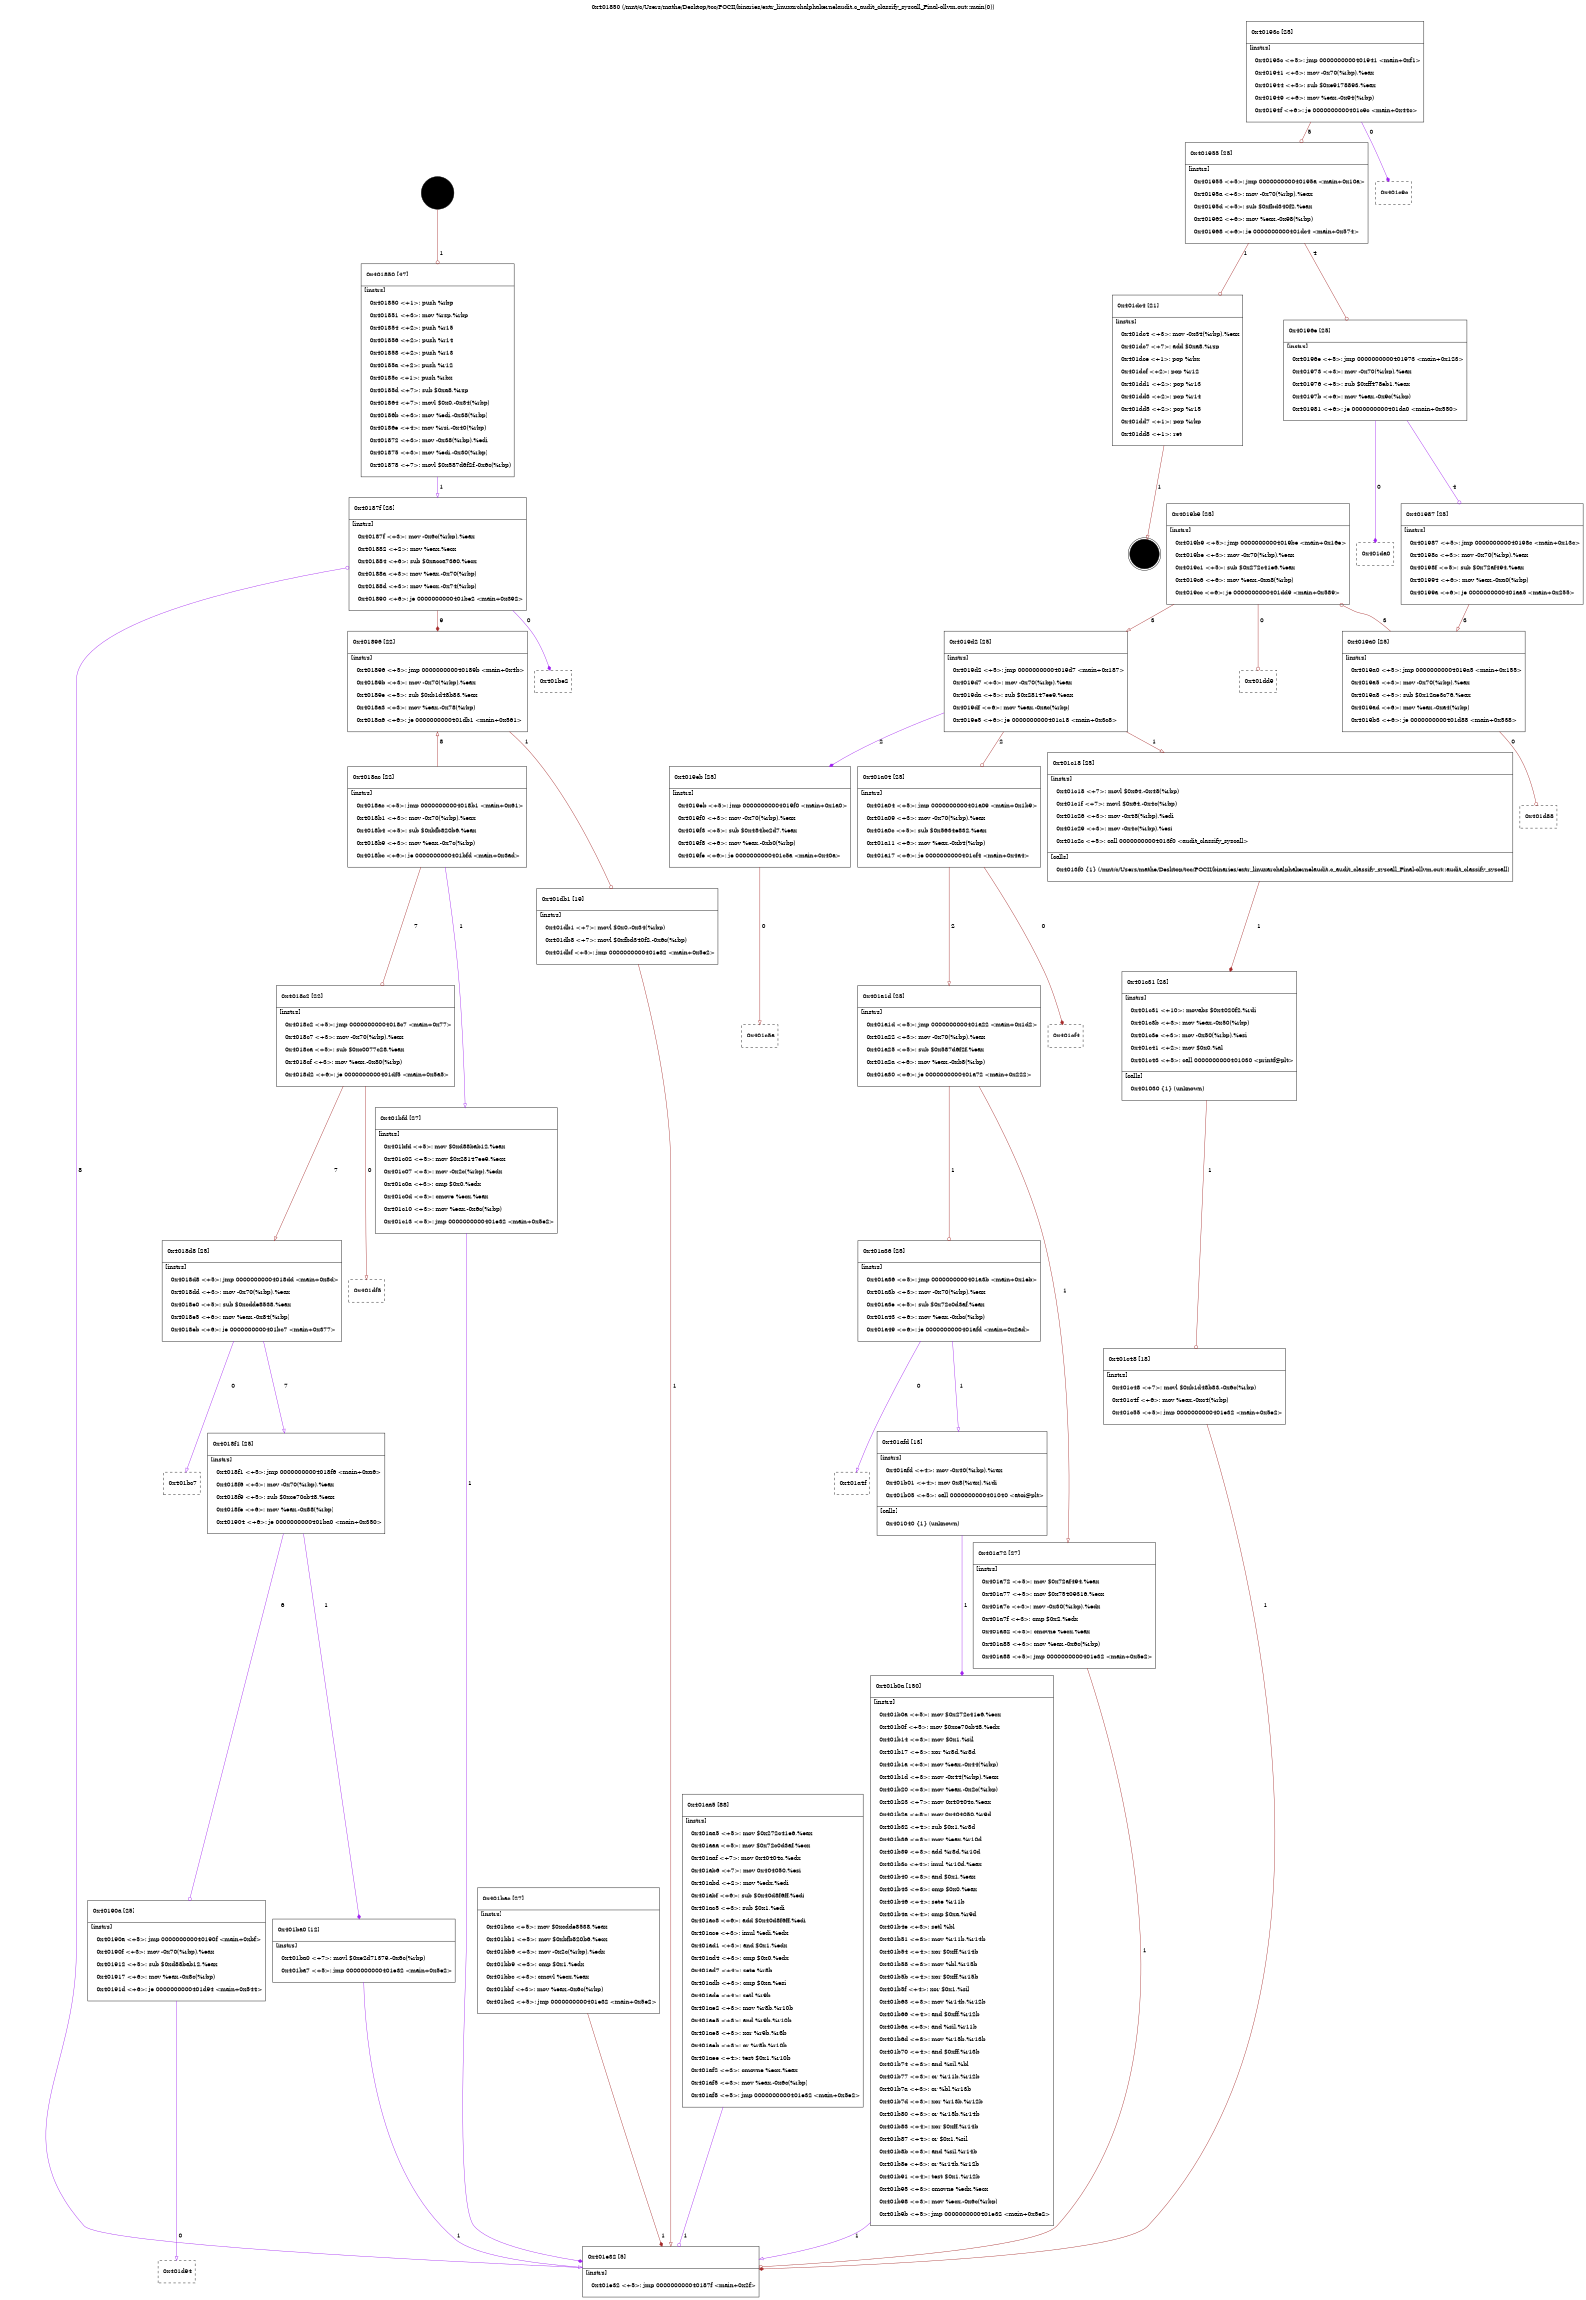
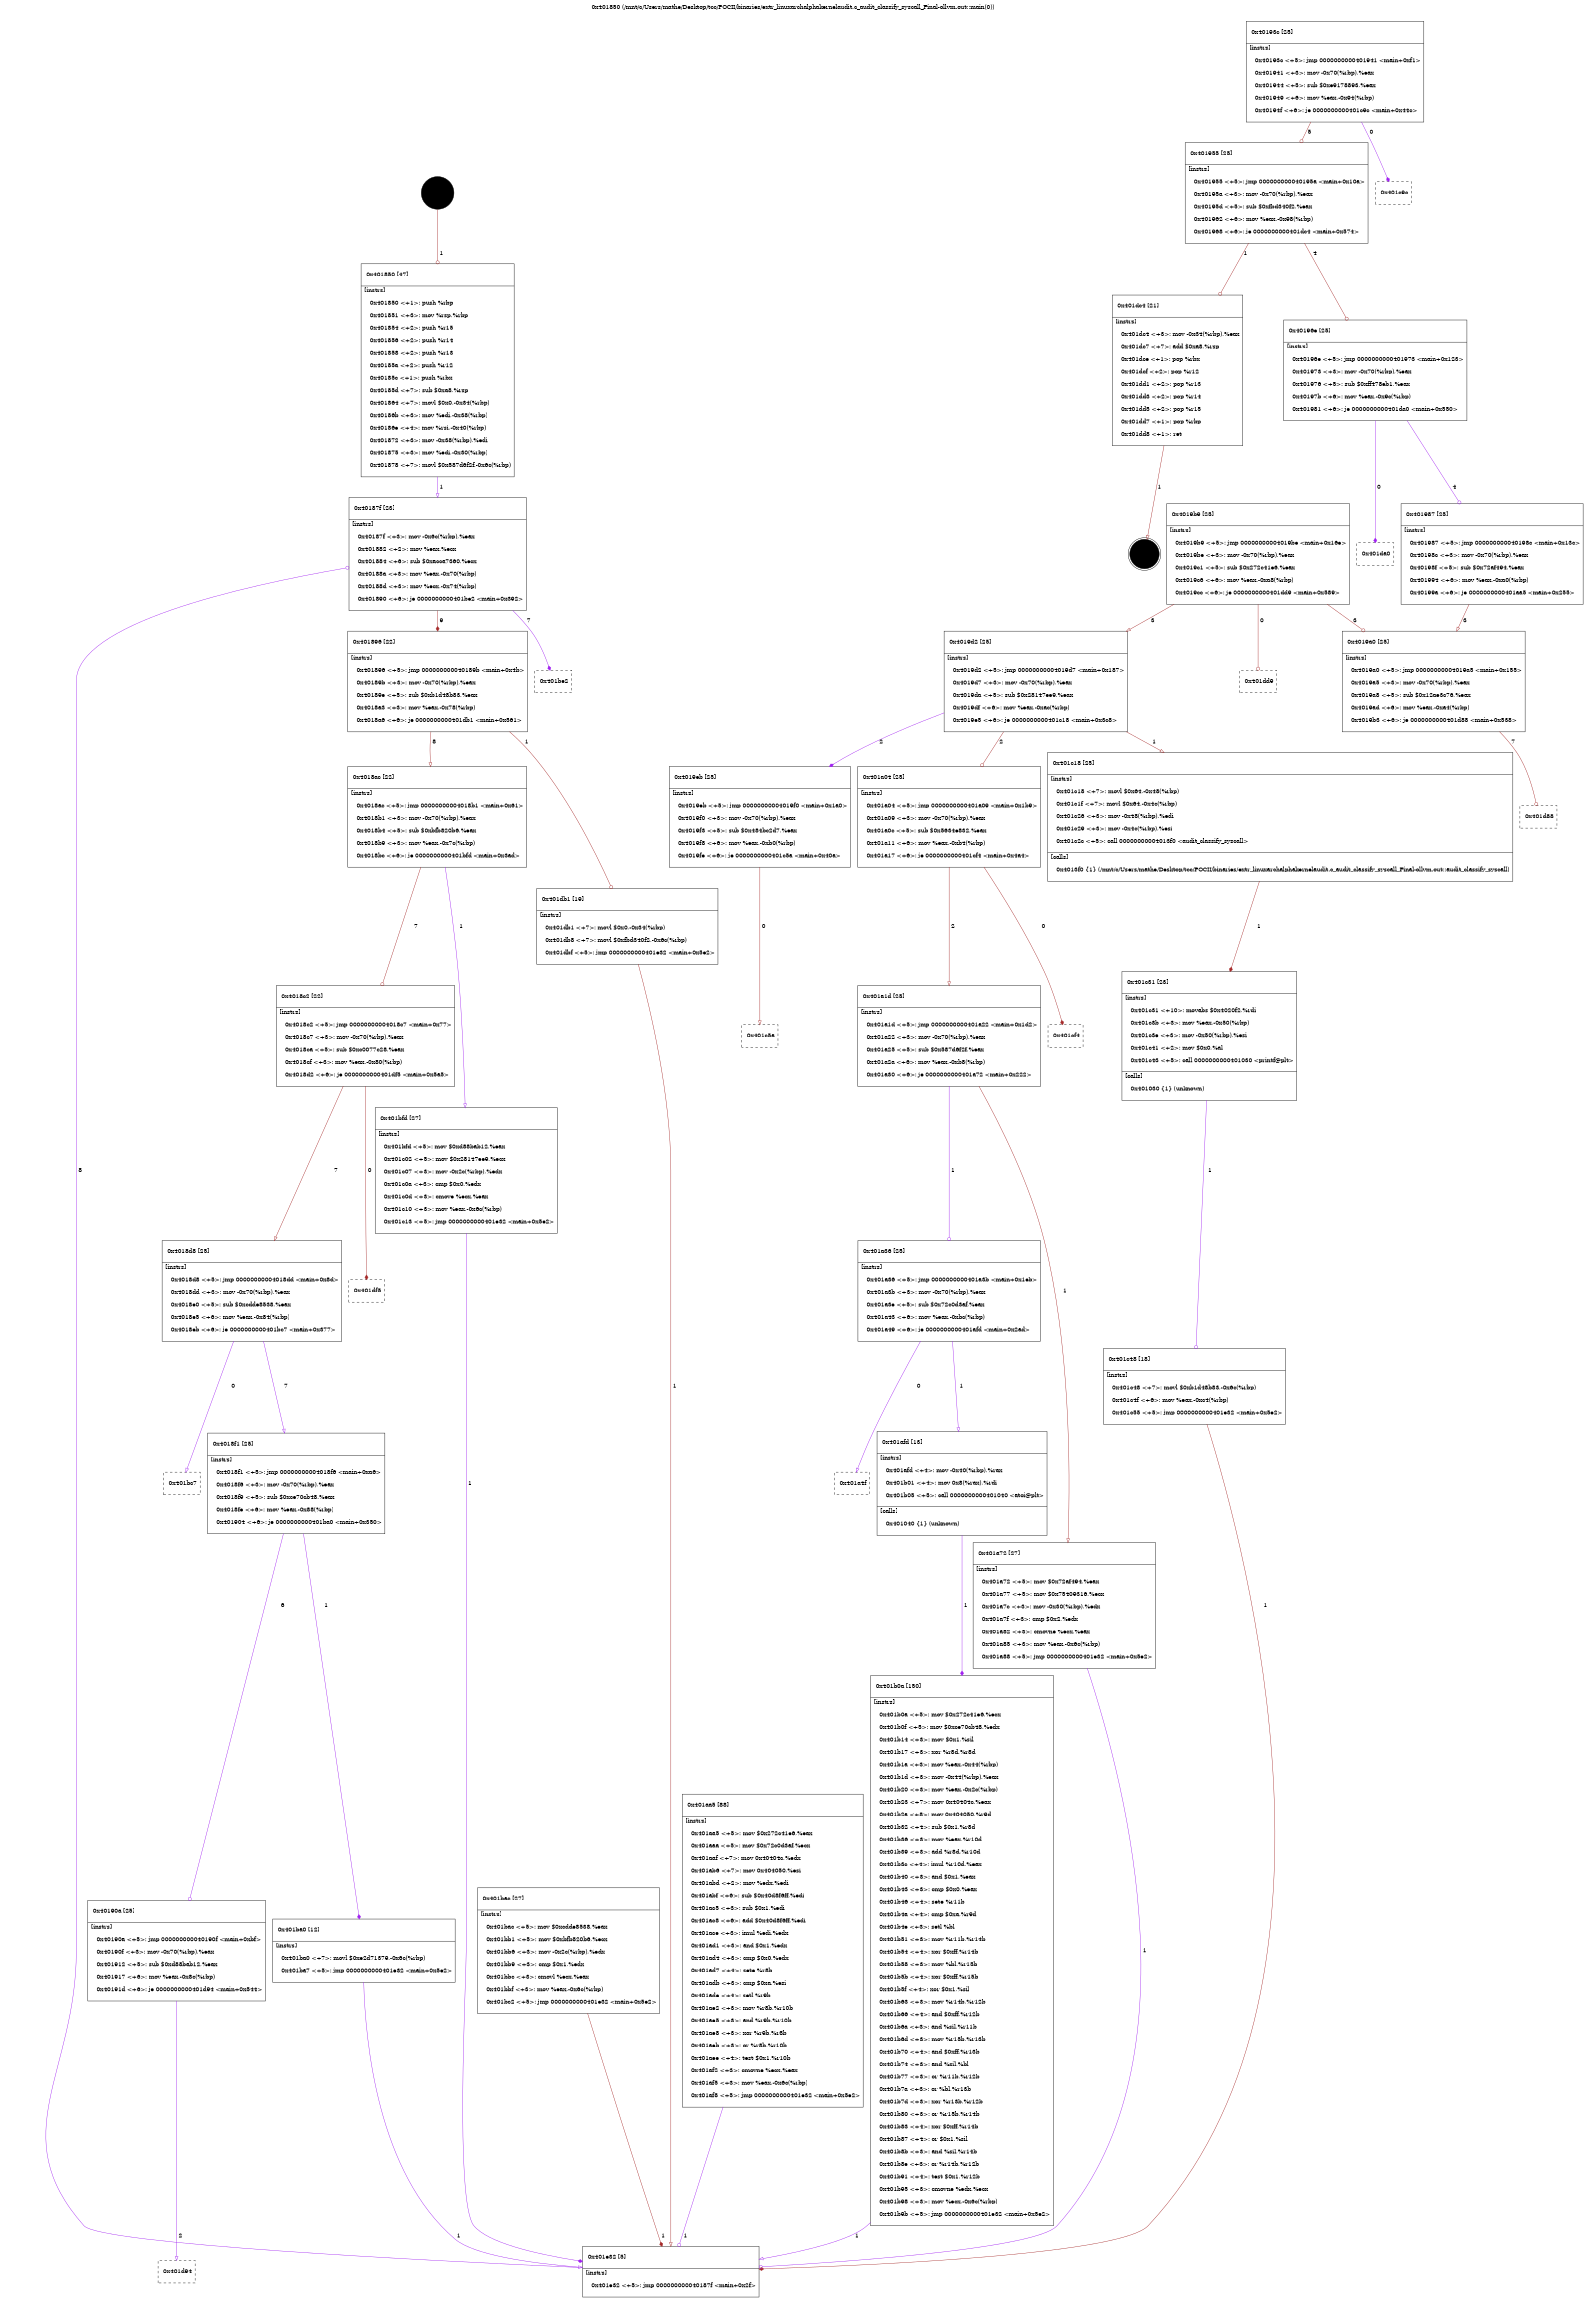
(1369, 615) -> (1344, 617)
(528, 621) -> (528, 621)
(1512, 742) -> (1512, 742)
(437, 751) -> (430, 747)
(949, 1162) -> (949, 1162)
(366, 1181) -> (366, 1181)
(1201, 1223) -> (1201, 1223)
(1123, 2101) -> (1123, 2101)
(179, 2236) -> (179, 2236)
